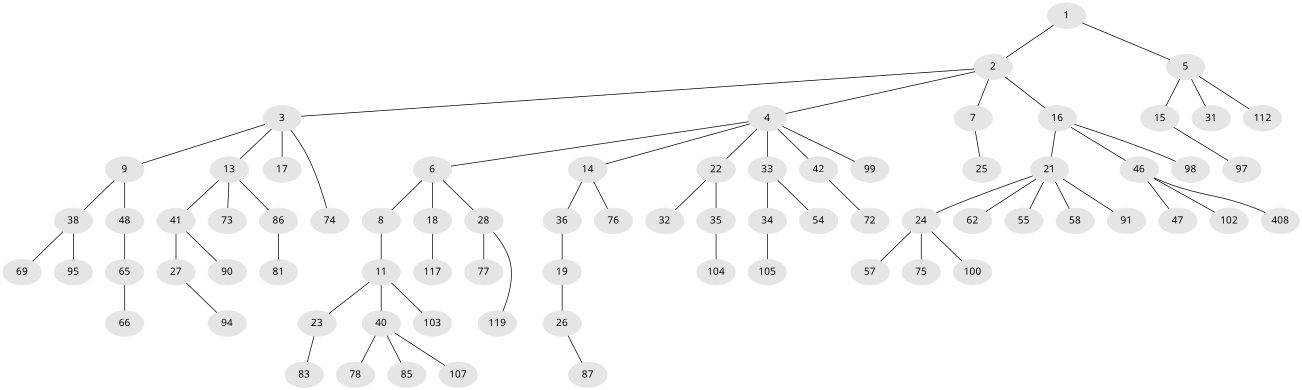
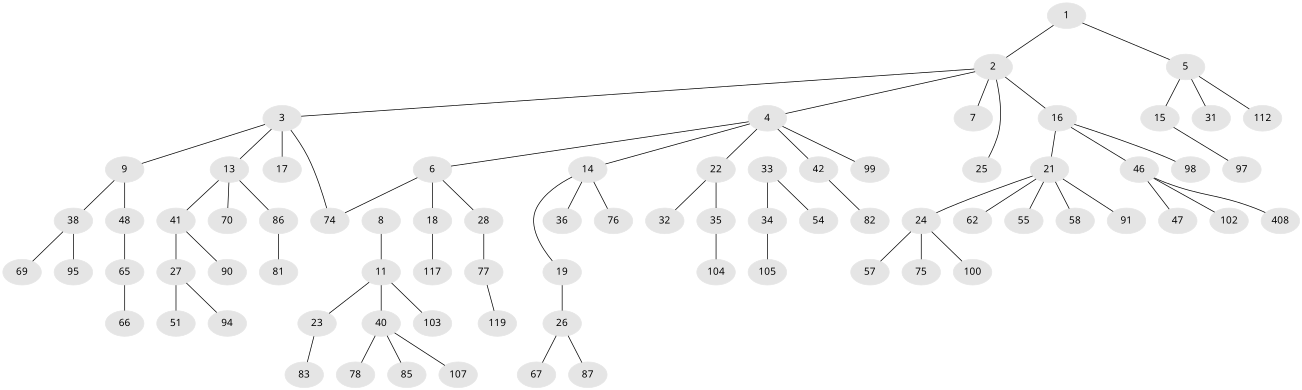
(767, 144) -> none
(978, 144) -> (1000, 119)
(407, 195) -> (381, 195)
(227, 221) -> (227, 221)
(870, 221) -> (870, 221)
(562, 247) -> (535, 213)
(511, 270) -> (491, 298)
none -> (176, 323)
none -> (537, 375)
